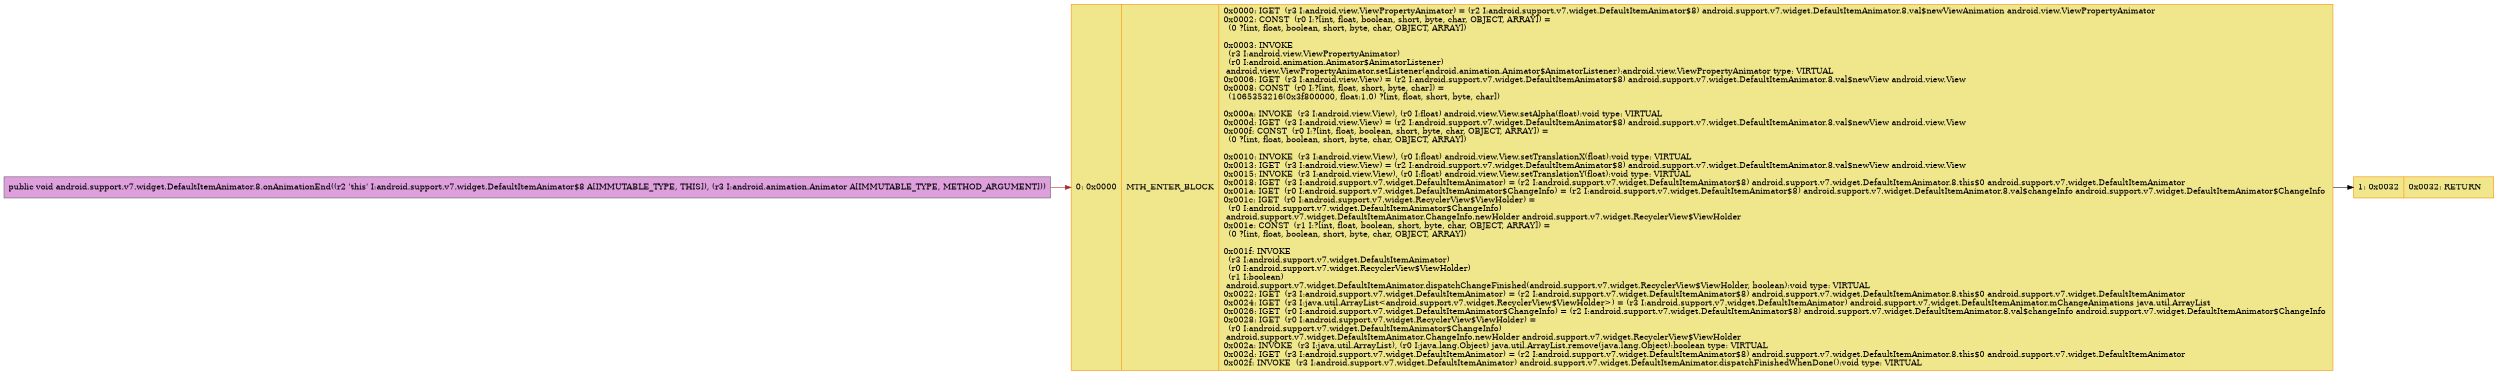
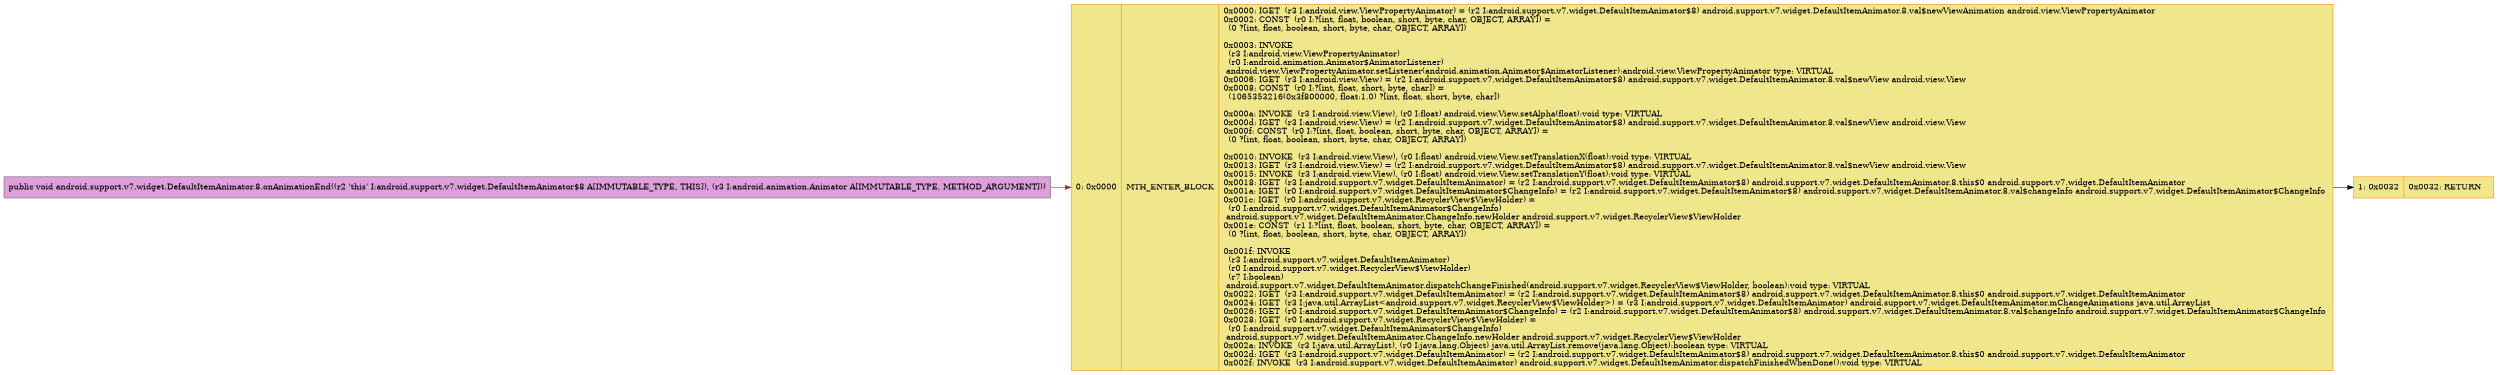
(1254, 277) -> (1254, 277)
